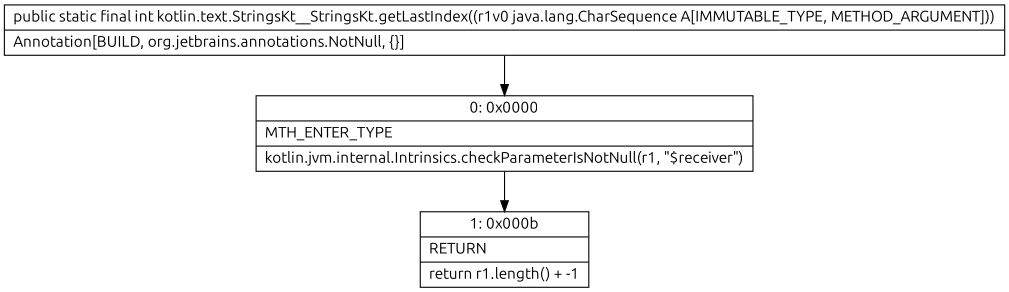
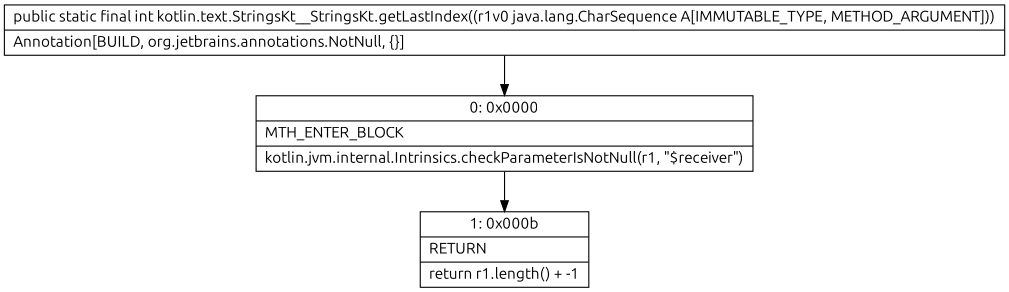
(329, 133) -> (334, 133)
